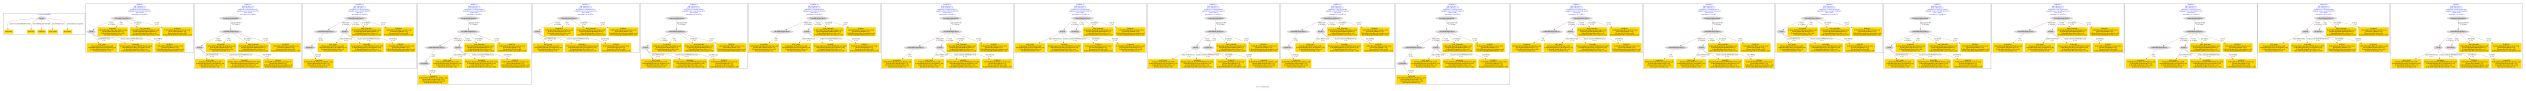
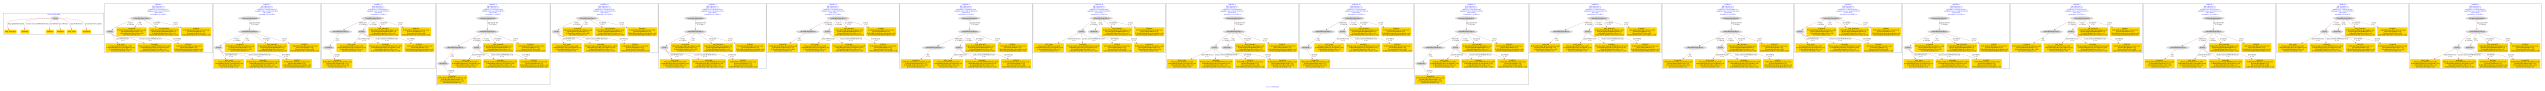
none -> (10, 32)
